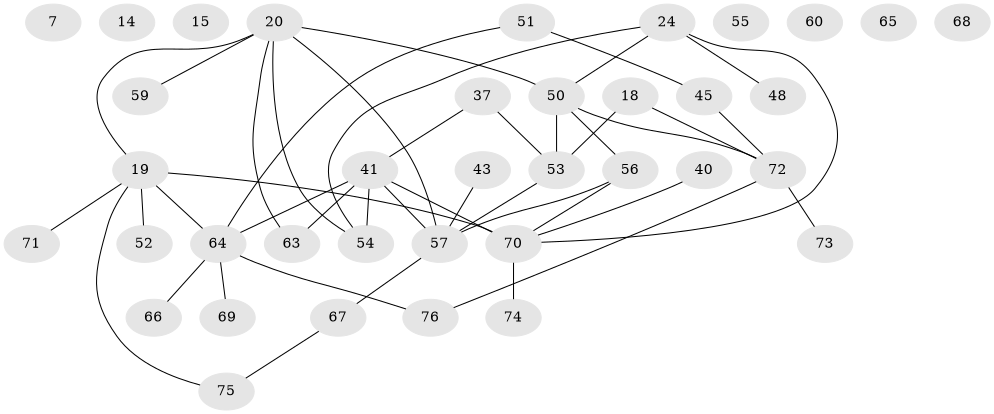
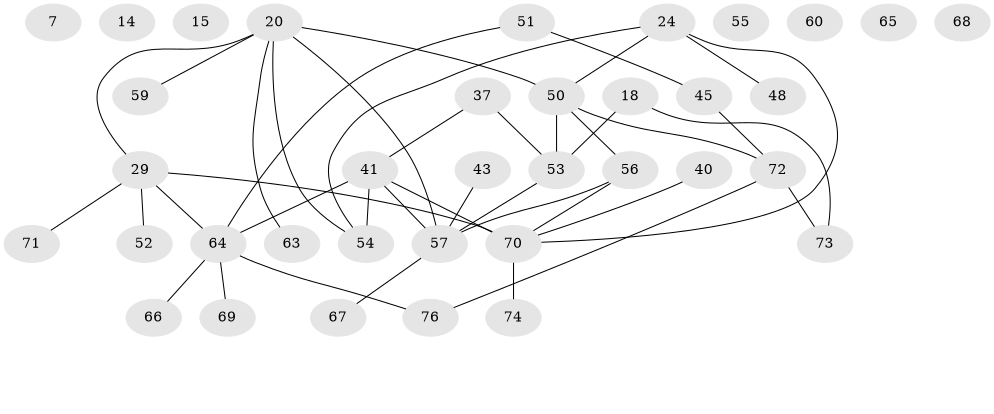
(704, 133) -> (775, 126)
(140, 170) -> (140, 170)
(331, 207) -> none
(227, 392) -> none
